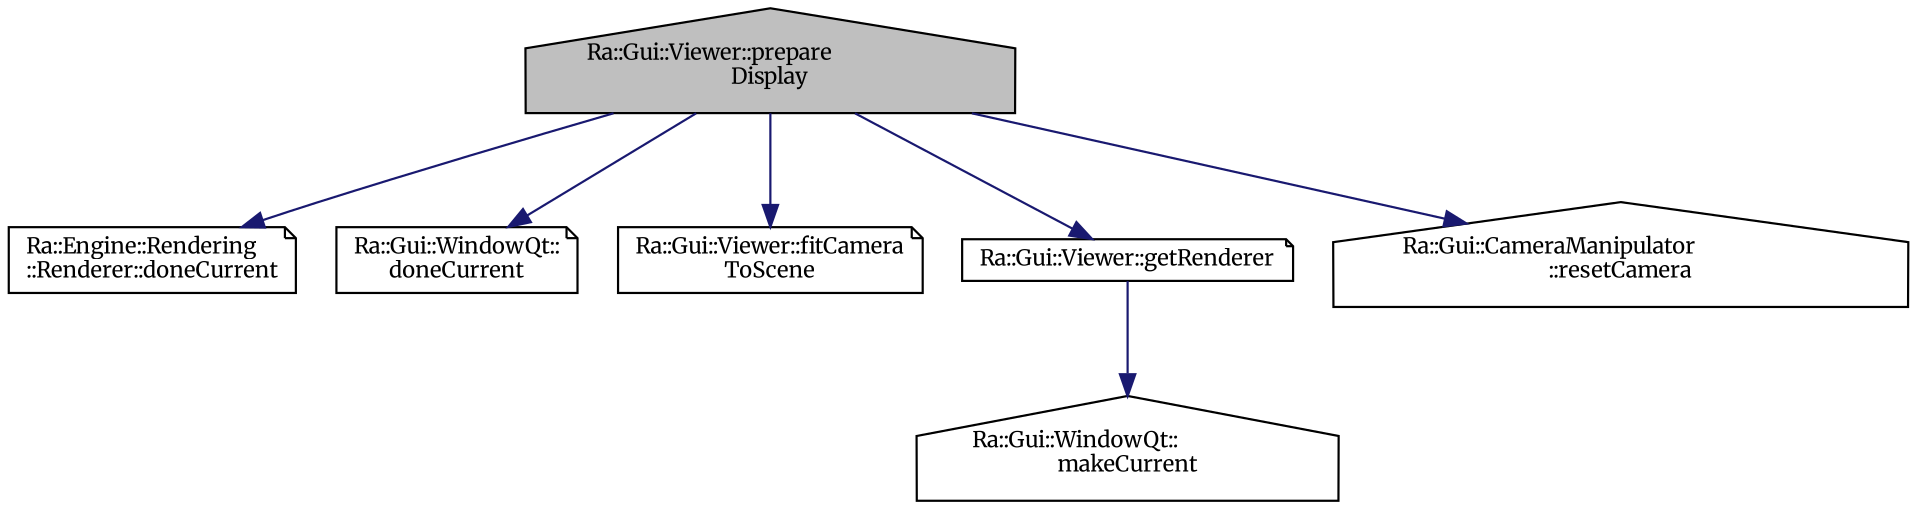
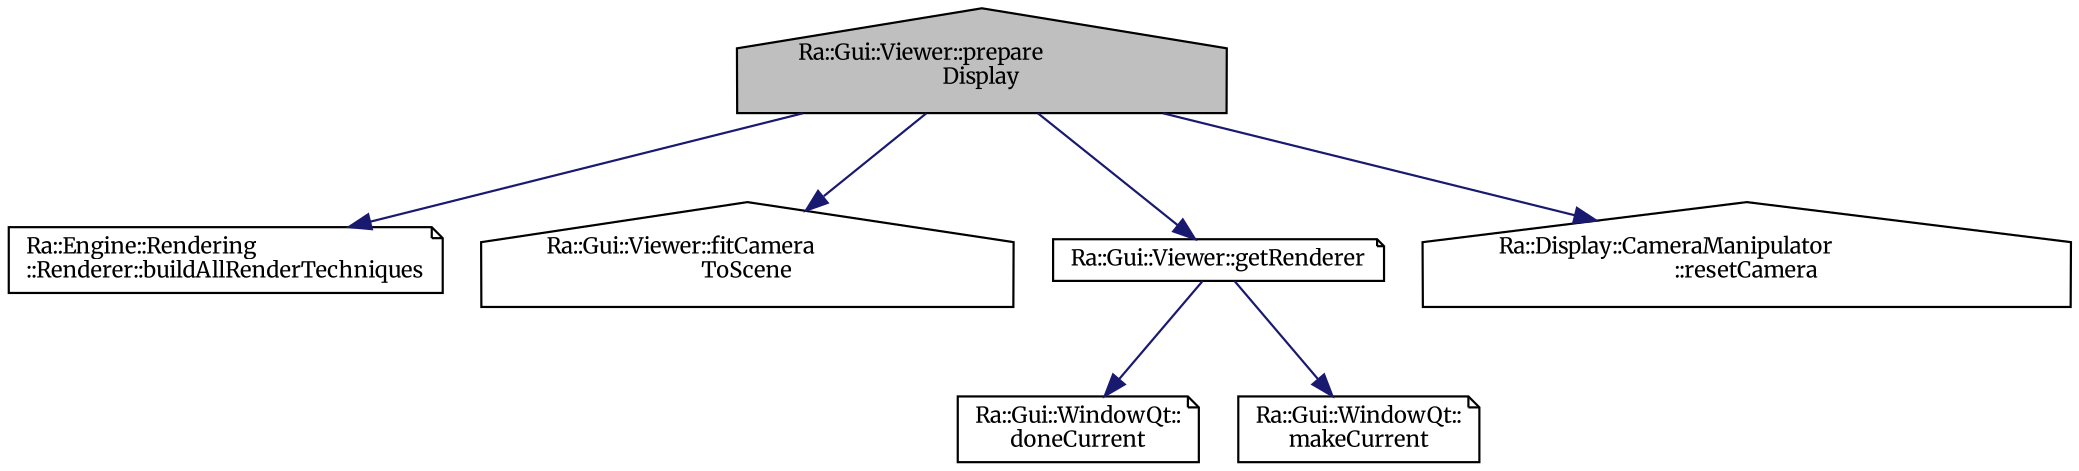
(612, 164) -> (1161, 330)
(152, 260) -> (226, 260)
(770, 260) -> (747, 260)
(1621, 260) -> (1747, 260)
(1128, 454) -> (1359, 429)
